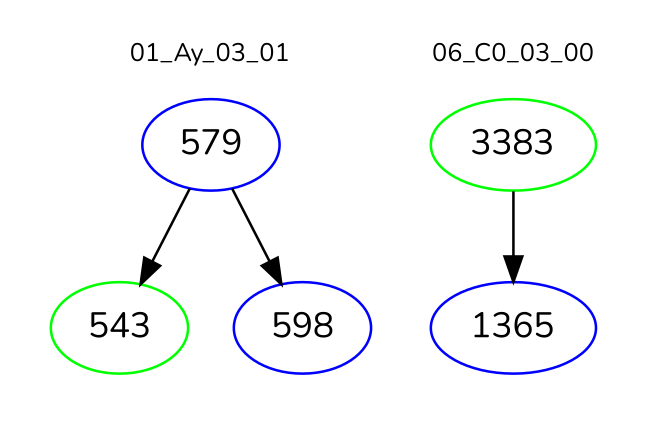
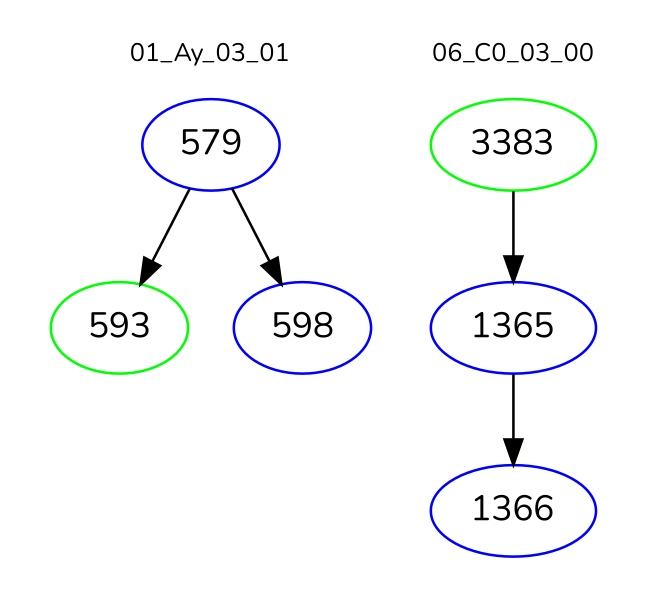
(119, 328) -> (119, 328)
none -> (513, 511)
